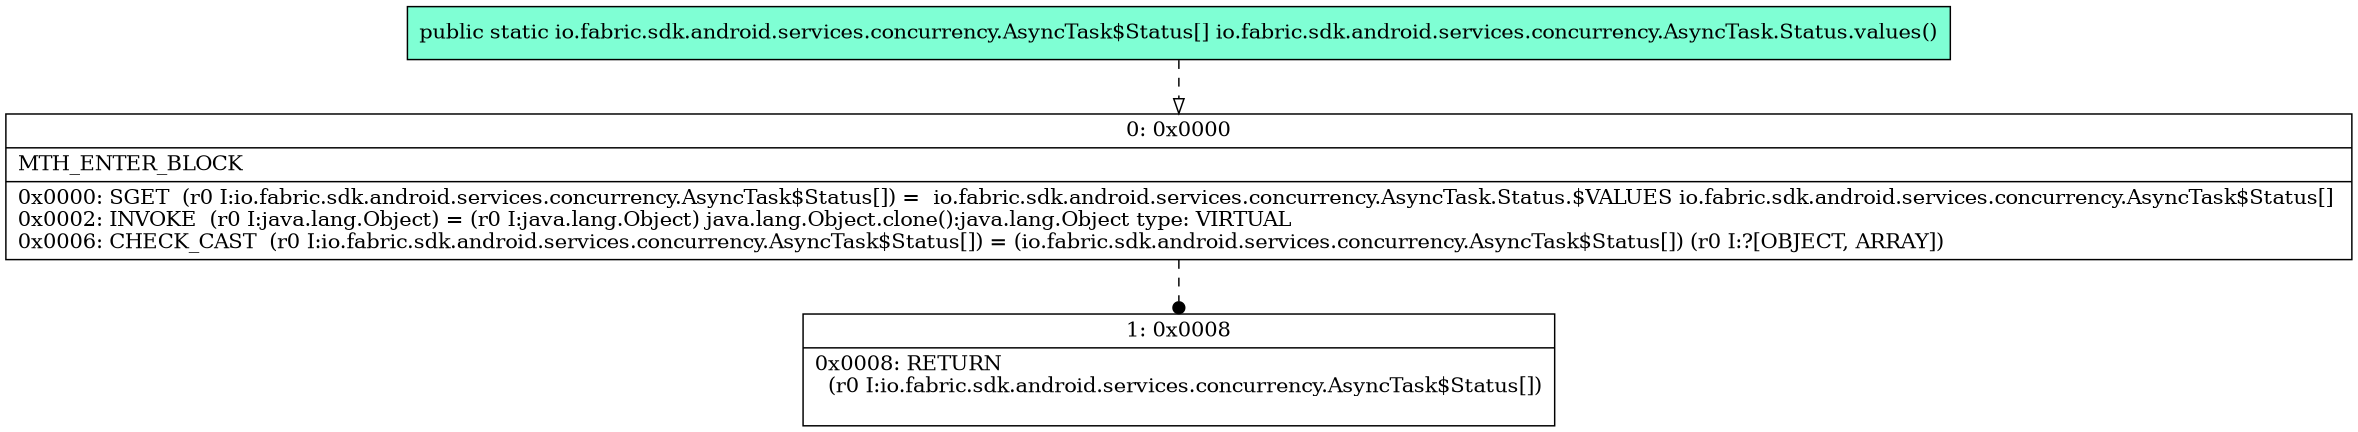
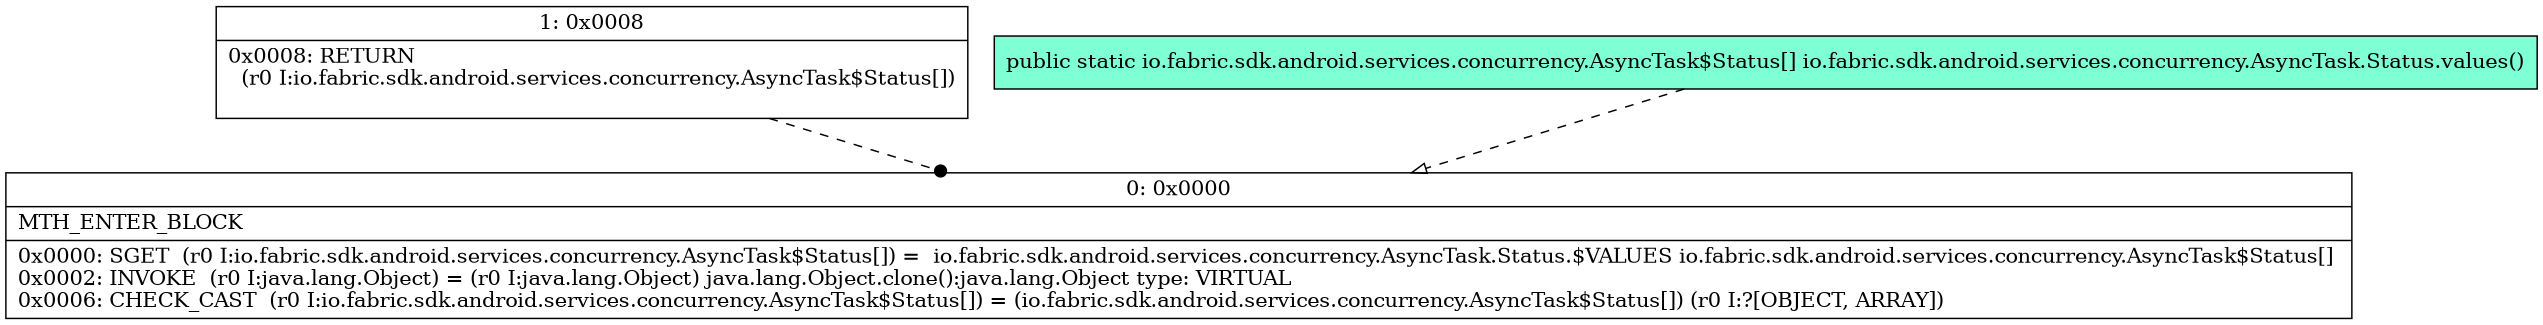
(1179, 281) -> (852, 144)
